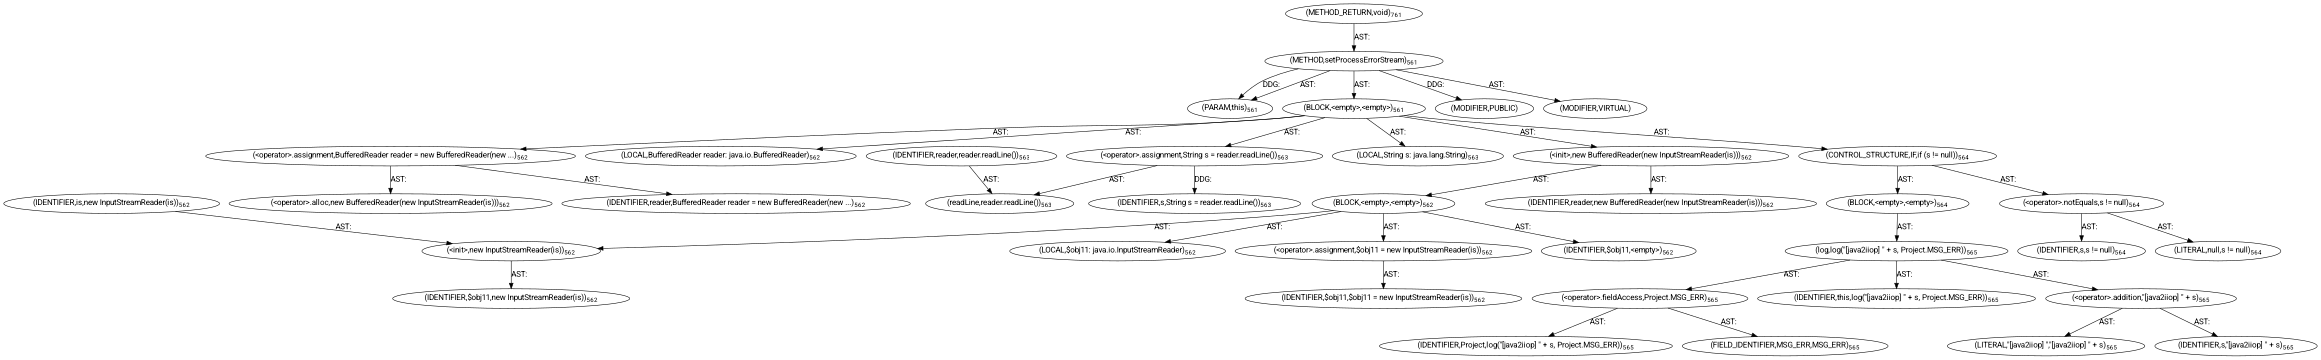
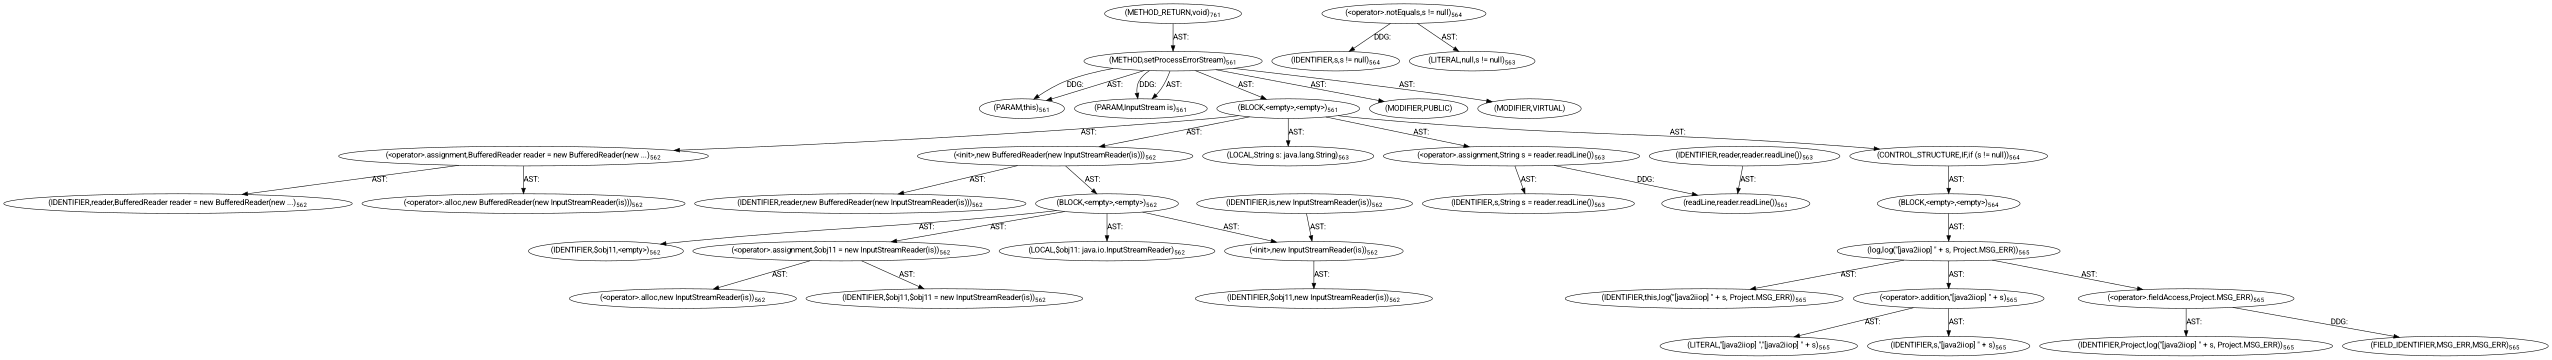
(1437, 85) -> (1320, 85)
none -> (1141, 109)
(721, 156) -> none
(1987, 179) -> none
(1118, 180) -> (1647, 180)
(1204, 180) -> (1530, 180)
(2091, 227) -> (1384, 37)
(2256, 250) -> (1510, 60)
none -> (683, 299)
(1730, 322) -> (2341, 322)
